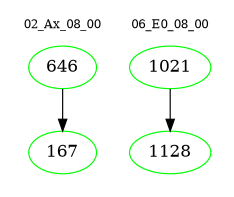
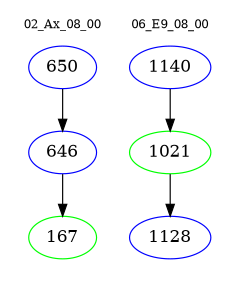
(170, 25) -> (170, 25)
none -> (63, 67)
(63, 67) -> (63, 152)
none -> (170, 67)
(170, 152) -> (170, 238)
